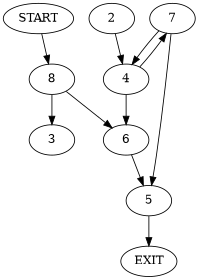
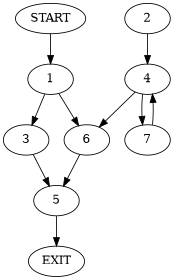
(52, 79) -> (51, 79)
(163, 106) -> (39, 167)
